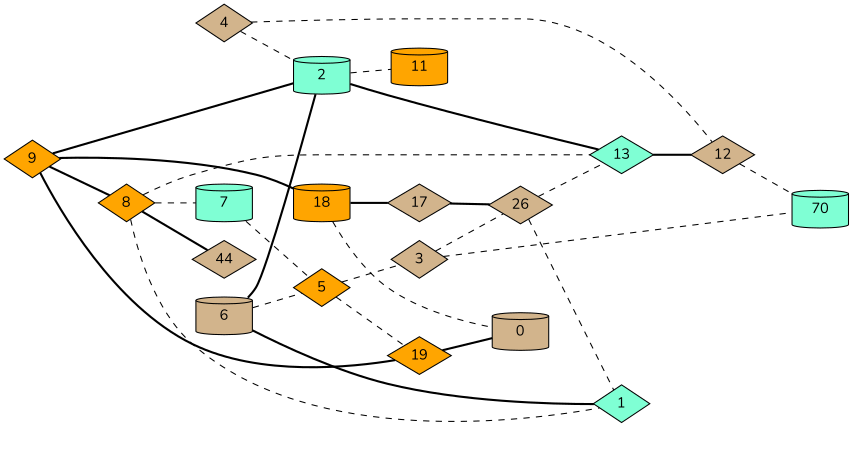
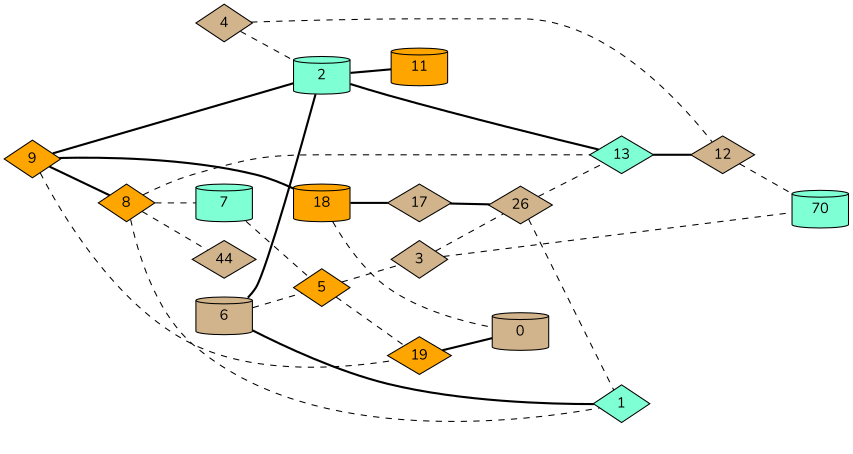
(371, 71) -> (371, 71)
(175, 231) -> (175, 231)
(172, 332) -> (172, 332)
